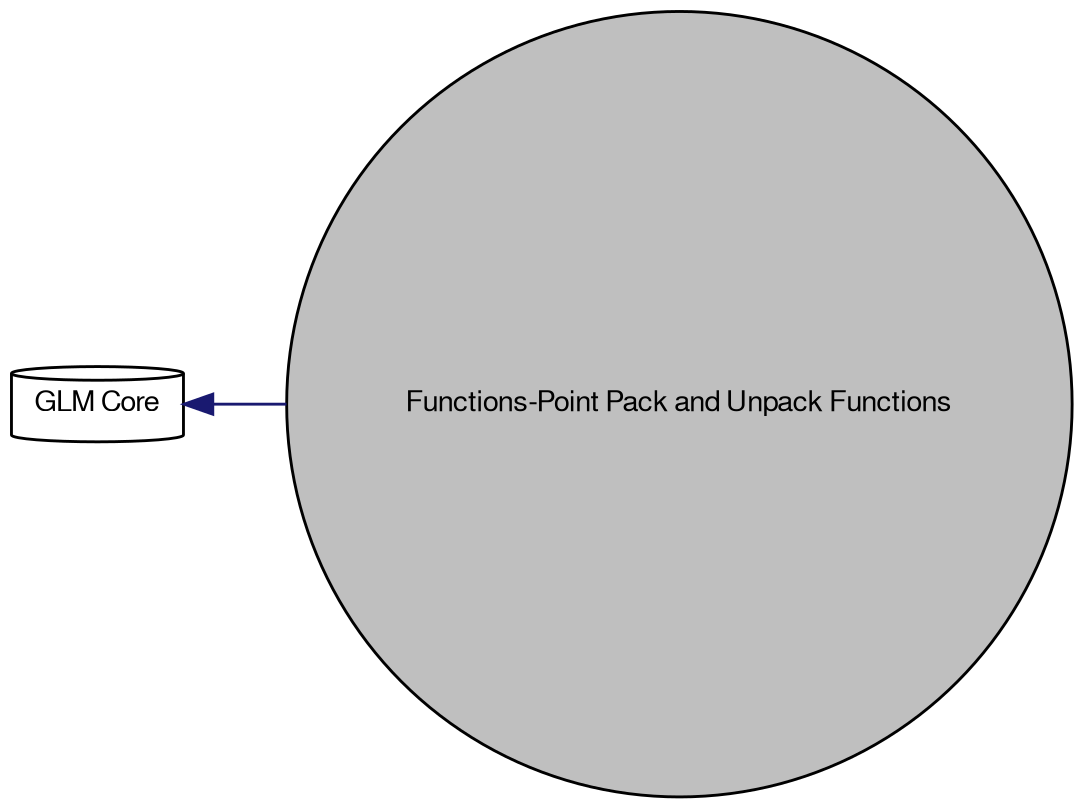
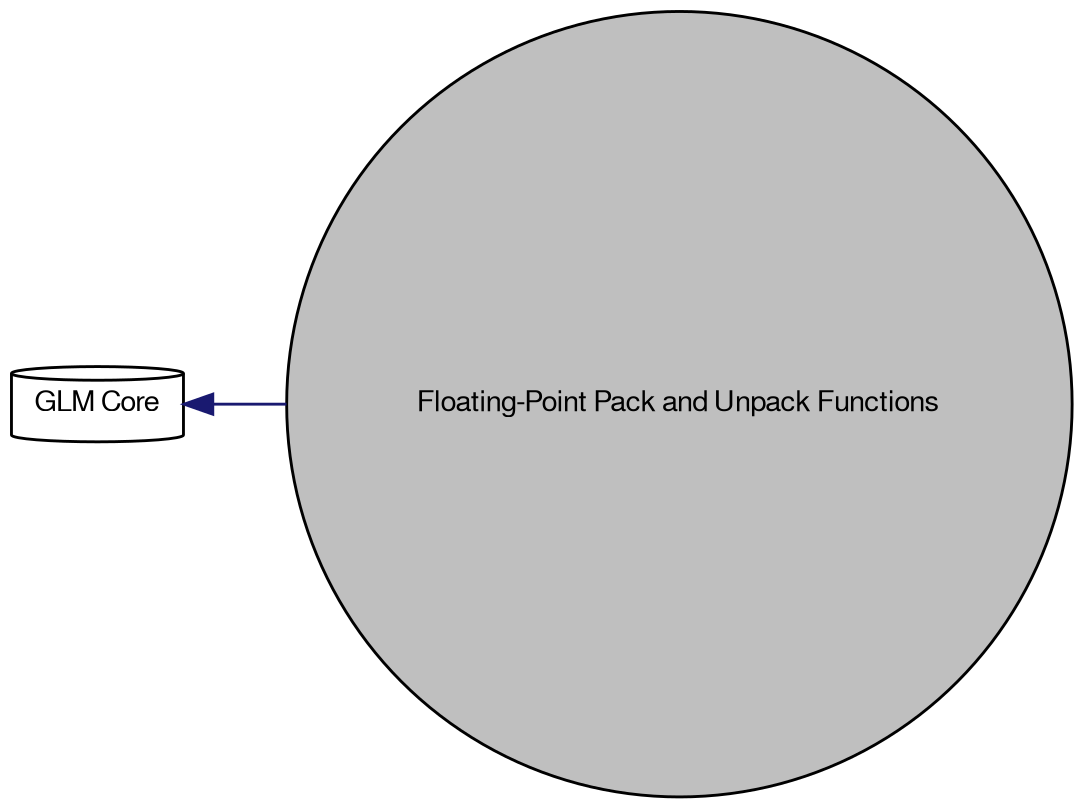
(679, 404) -> (679, 404)
